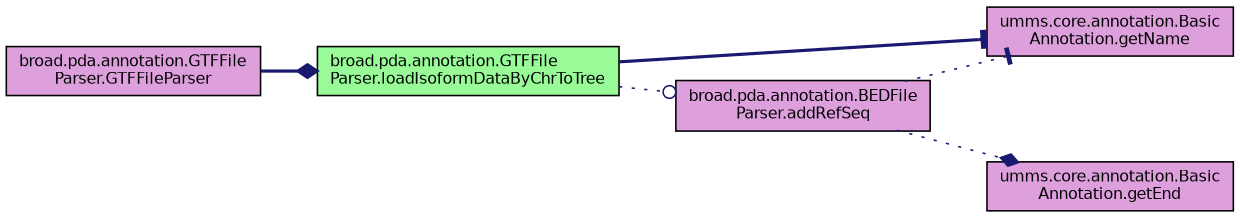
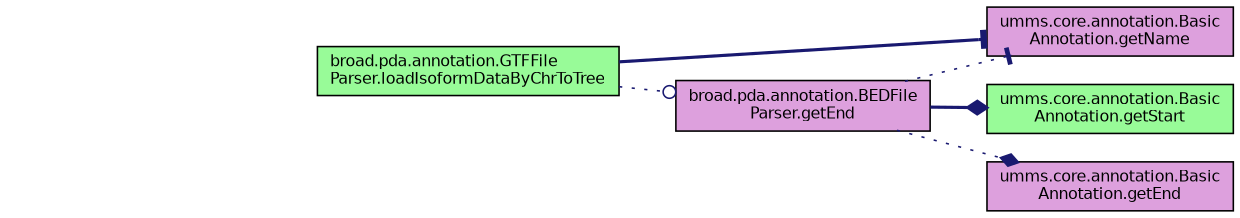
(133, 71) -> none
(803, 106) -> (803, 106)
none -> (1110, 109)
